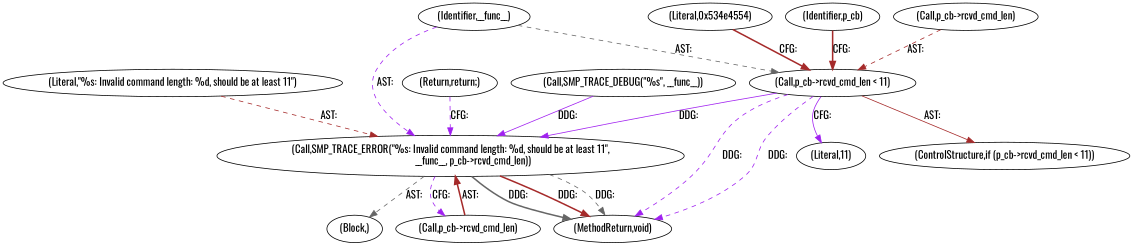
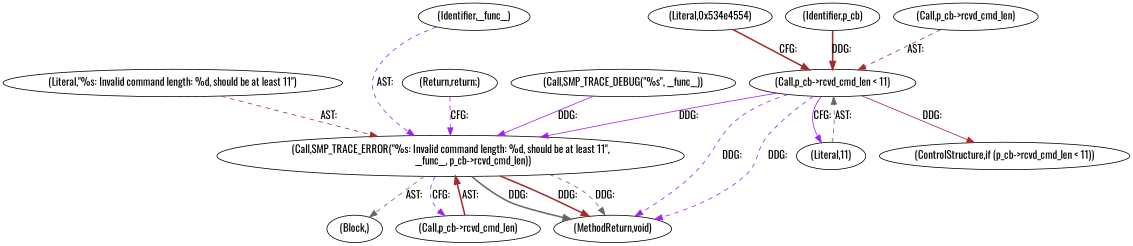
(644, 48) -> (834, 123)
(843, 50) -> (843, 50)
(934, 116) -> (934, 116)
